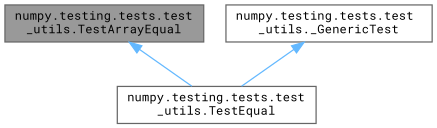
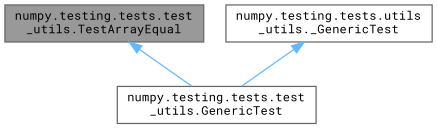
(329, 23) -> (329, 23)
(217, 105) -> (217, 105)
